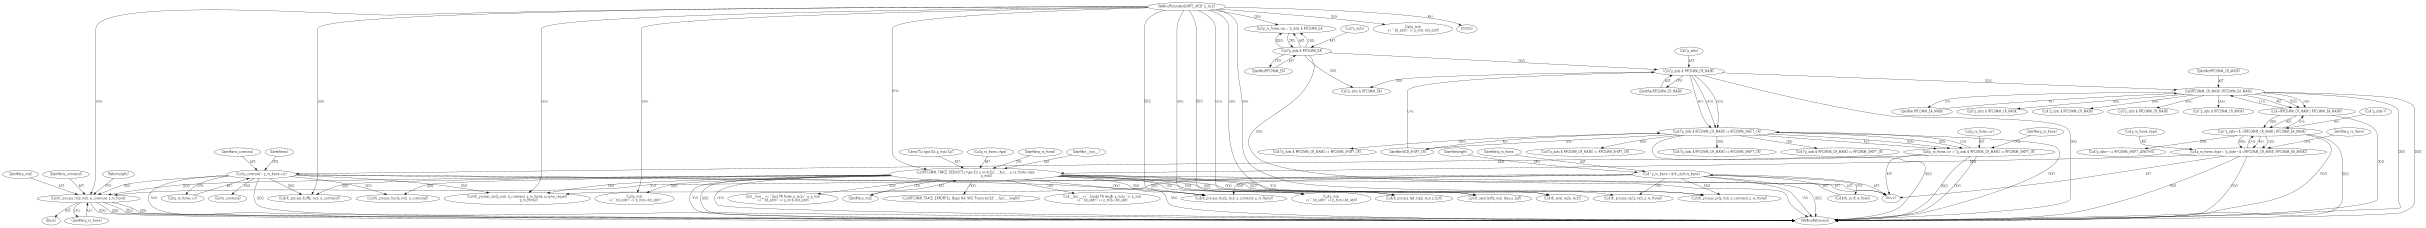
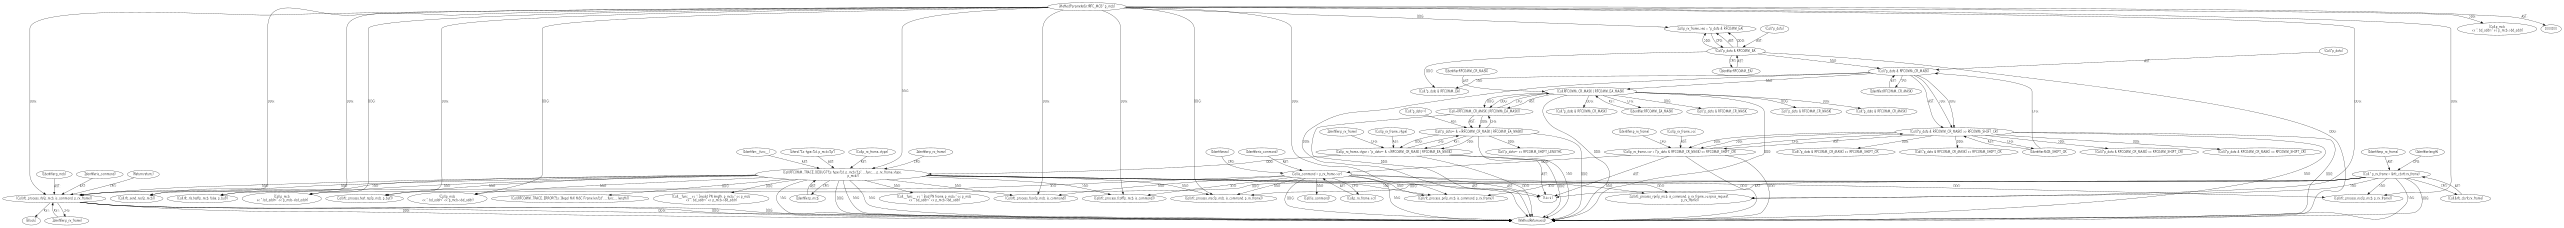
none -> (1939, 13)
none -> (1043, 96)
(118, 174) -> (143, 174)
none -> (1393, 186)
(1494, 199) -> (202, 199)
